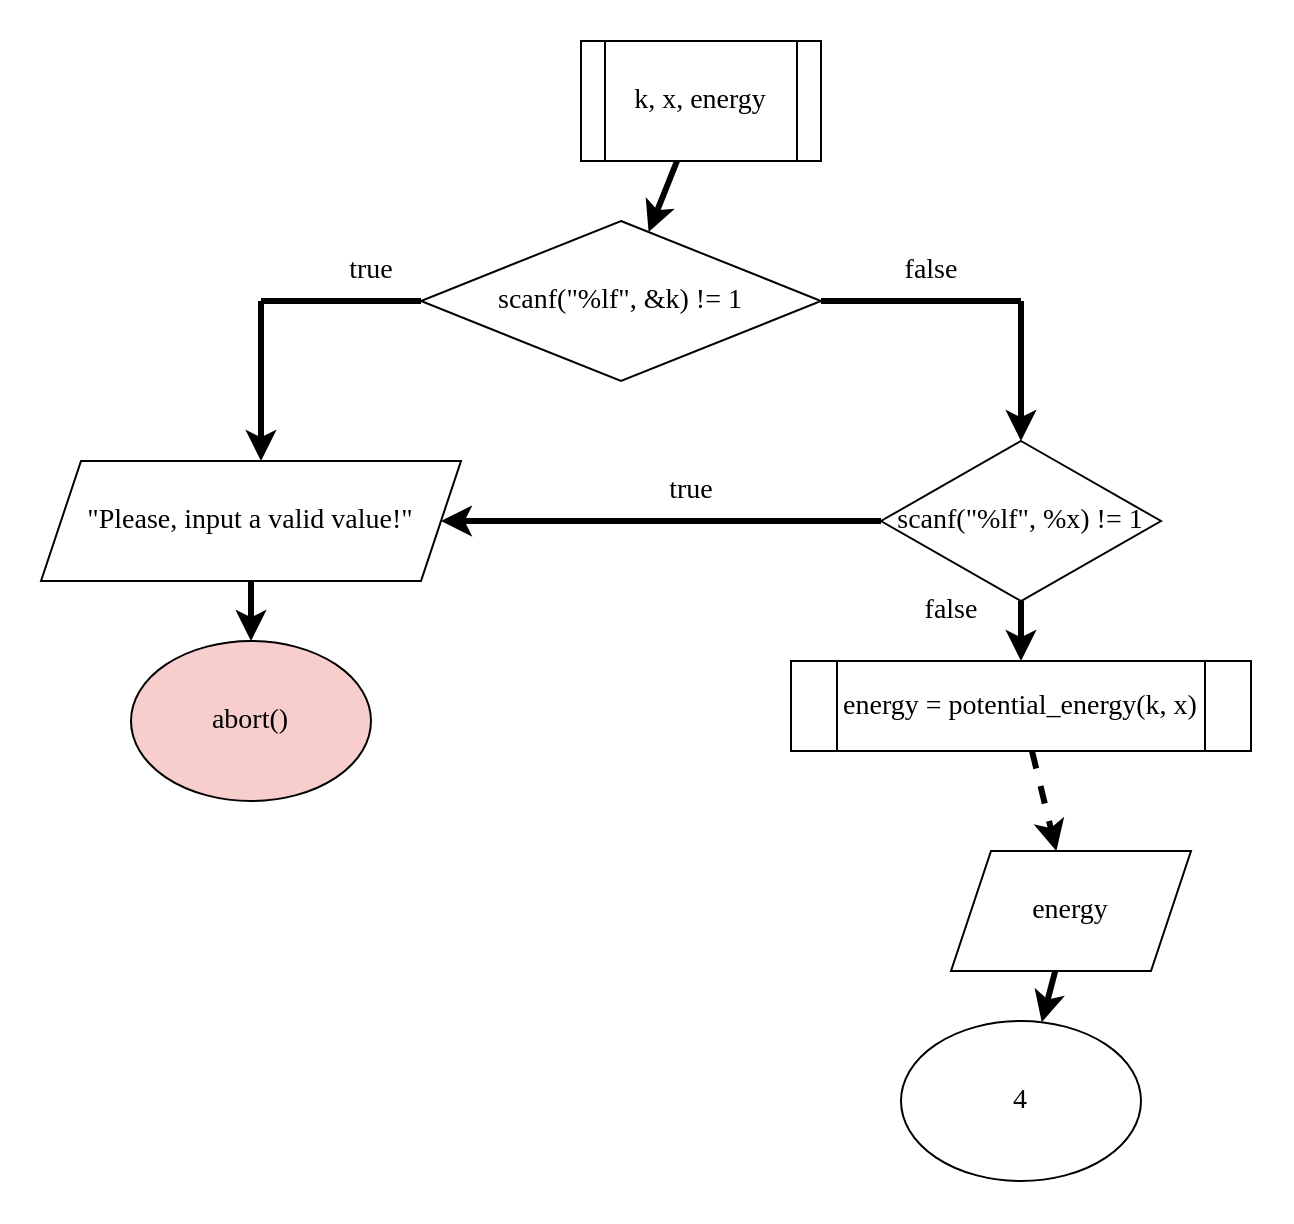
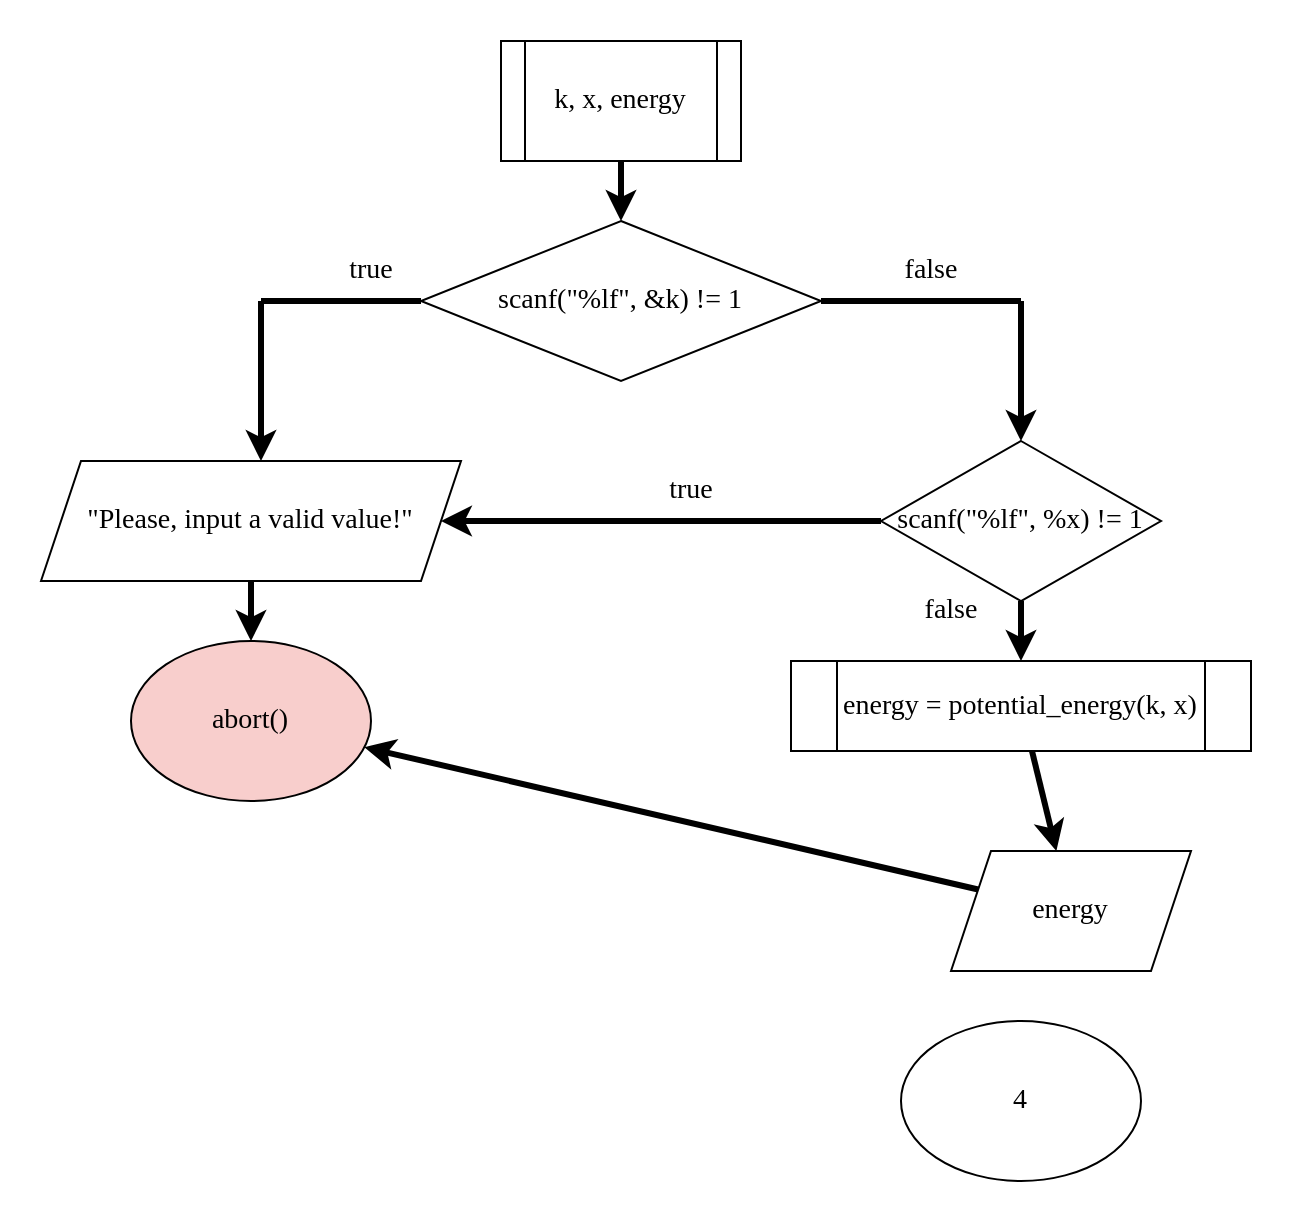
(701, 101) -> (621, 101)
(1038, 776) -> (1038, 776)
(1051, 987) -> (682, 821)
